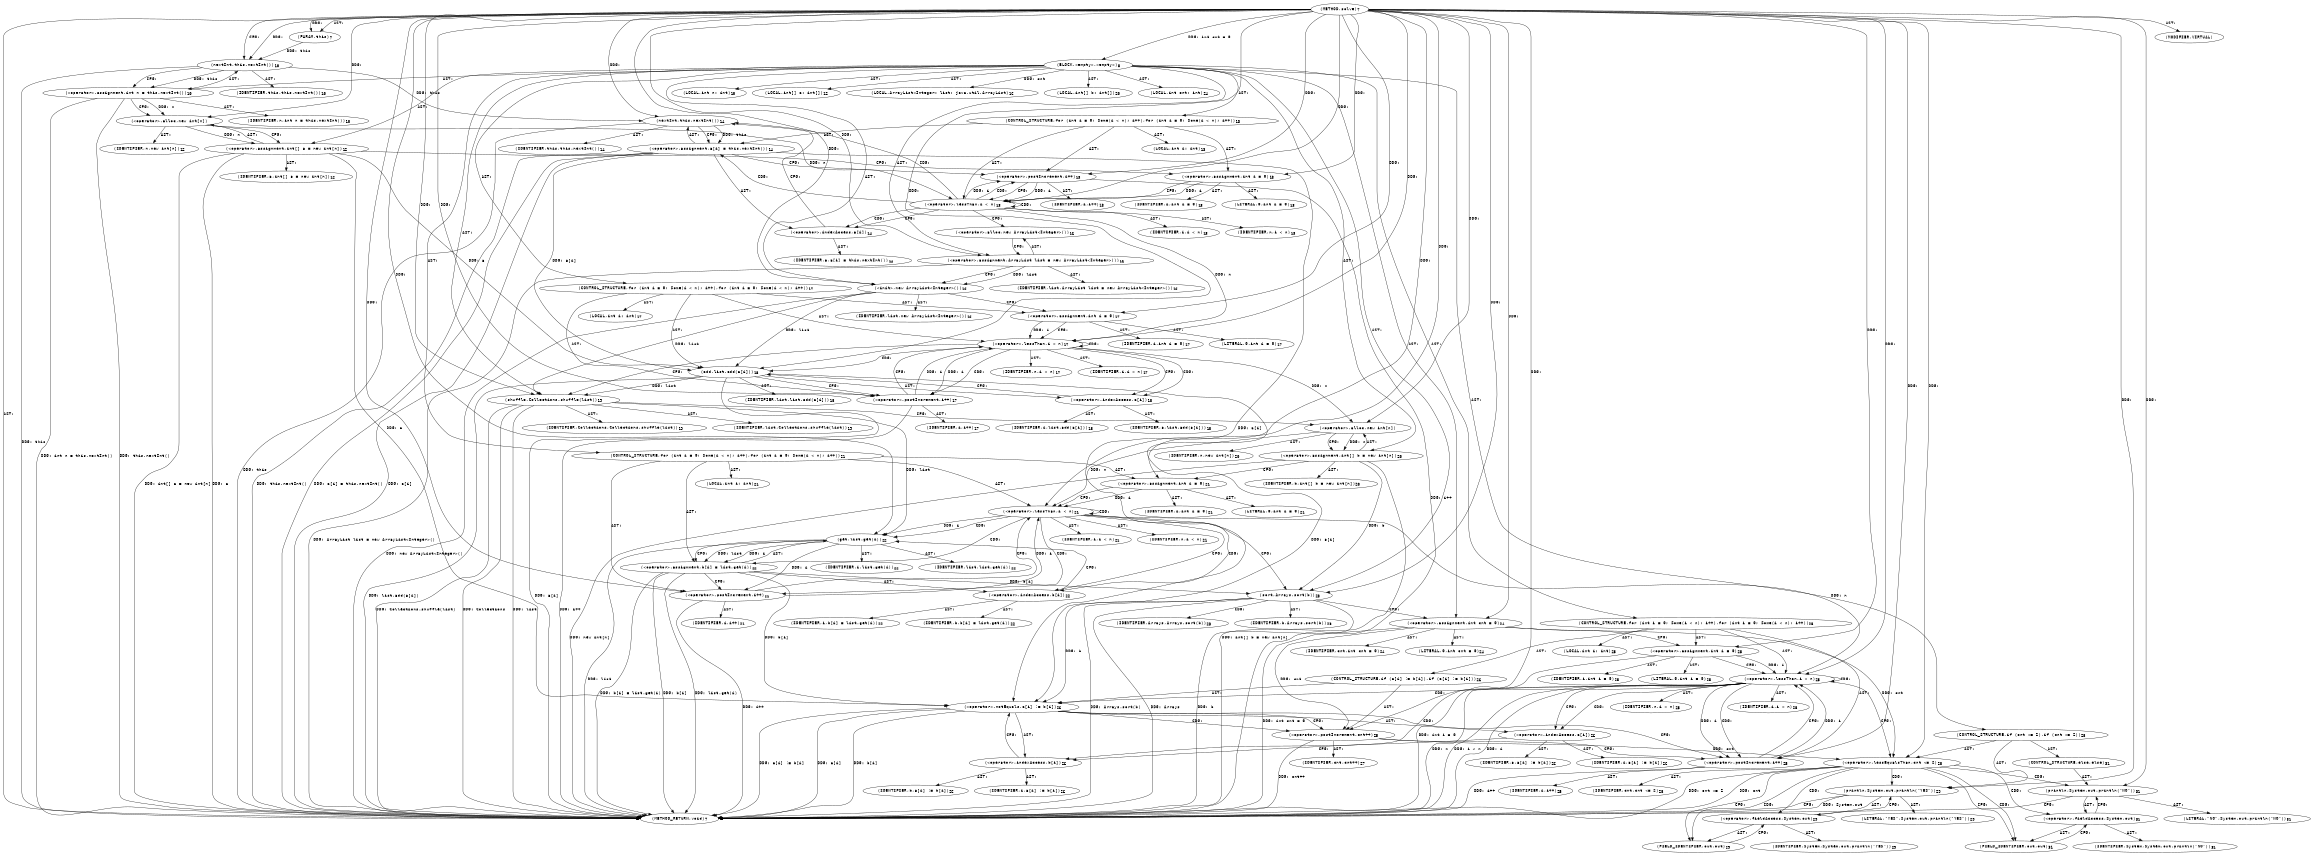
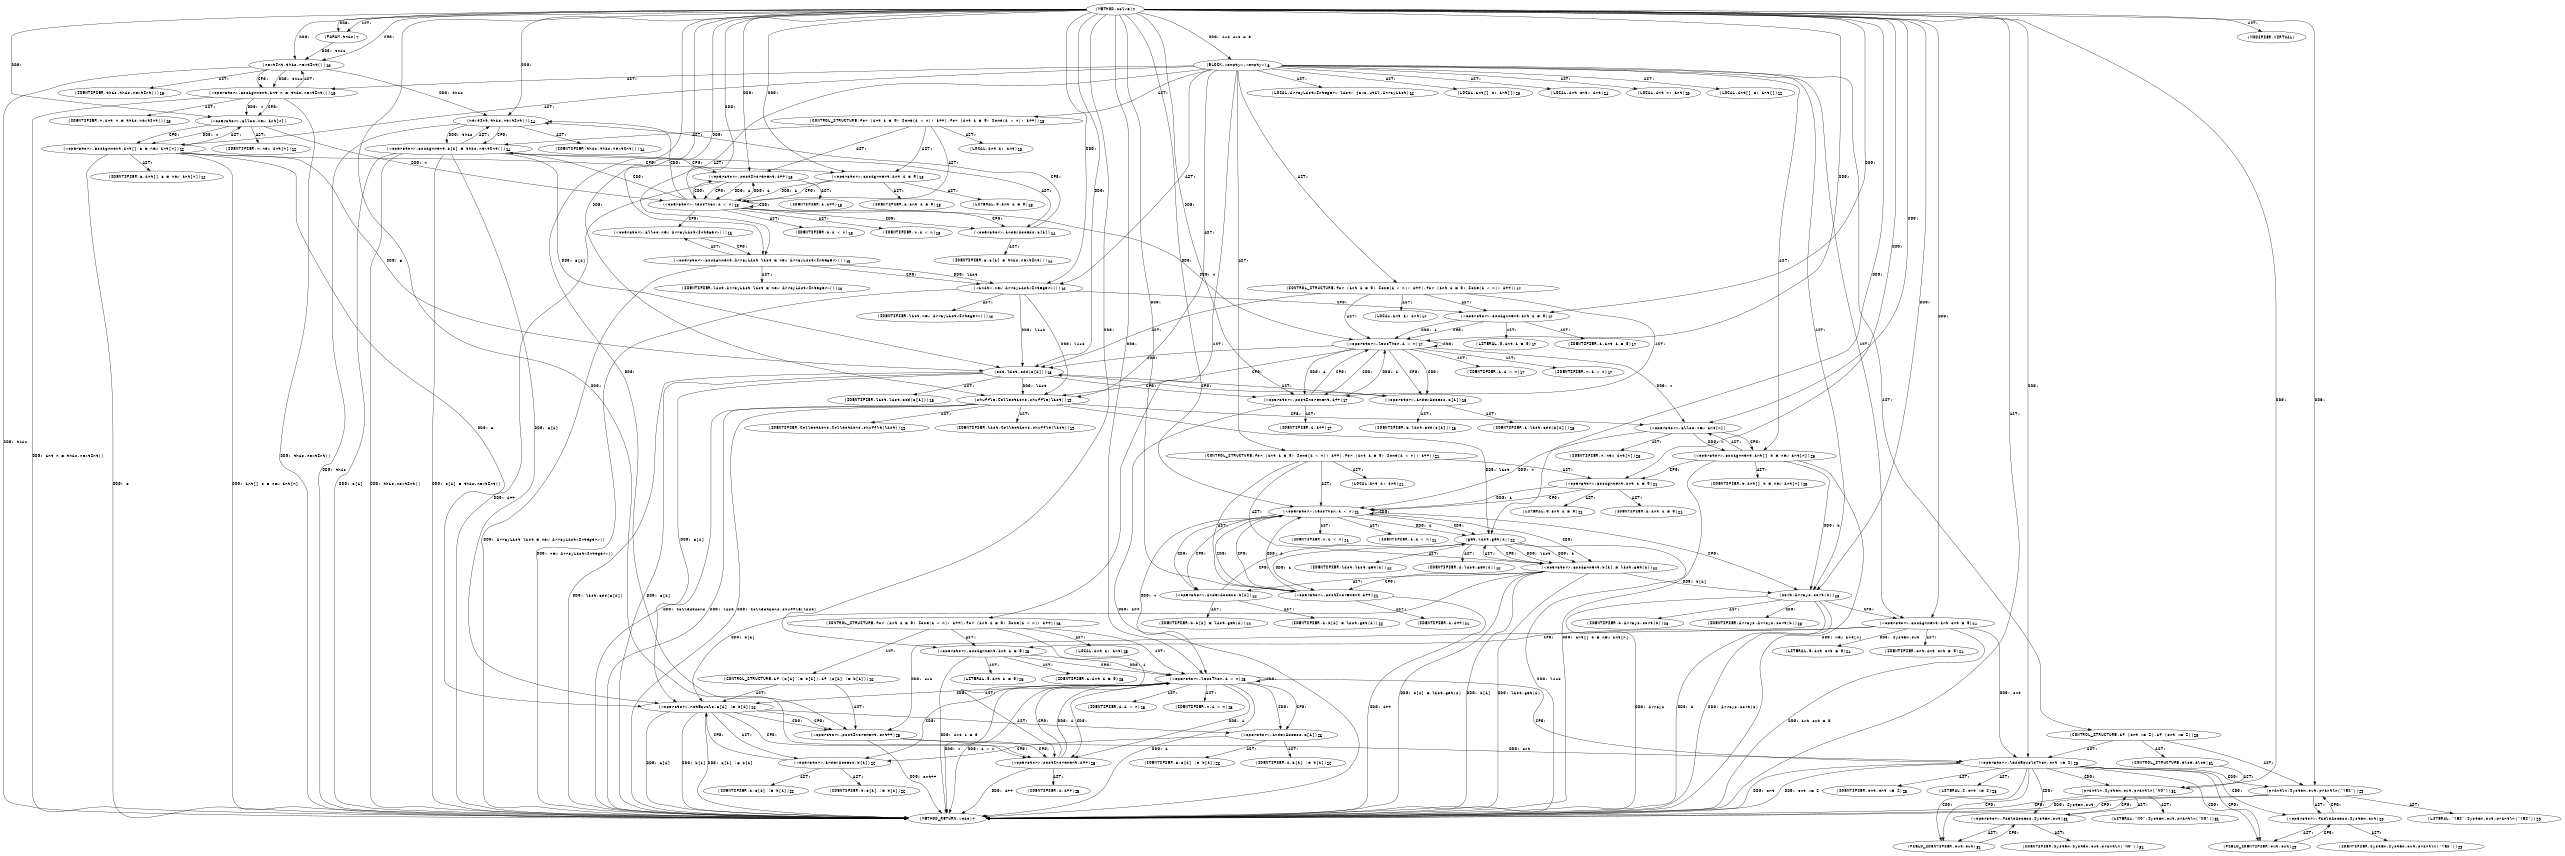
(1035, 79) -> (1304, 79)
(1069, 611) -> none
(1460, 637) -> (1900, 637)
(1333, 763) -> none
none -> (1968, 791)
